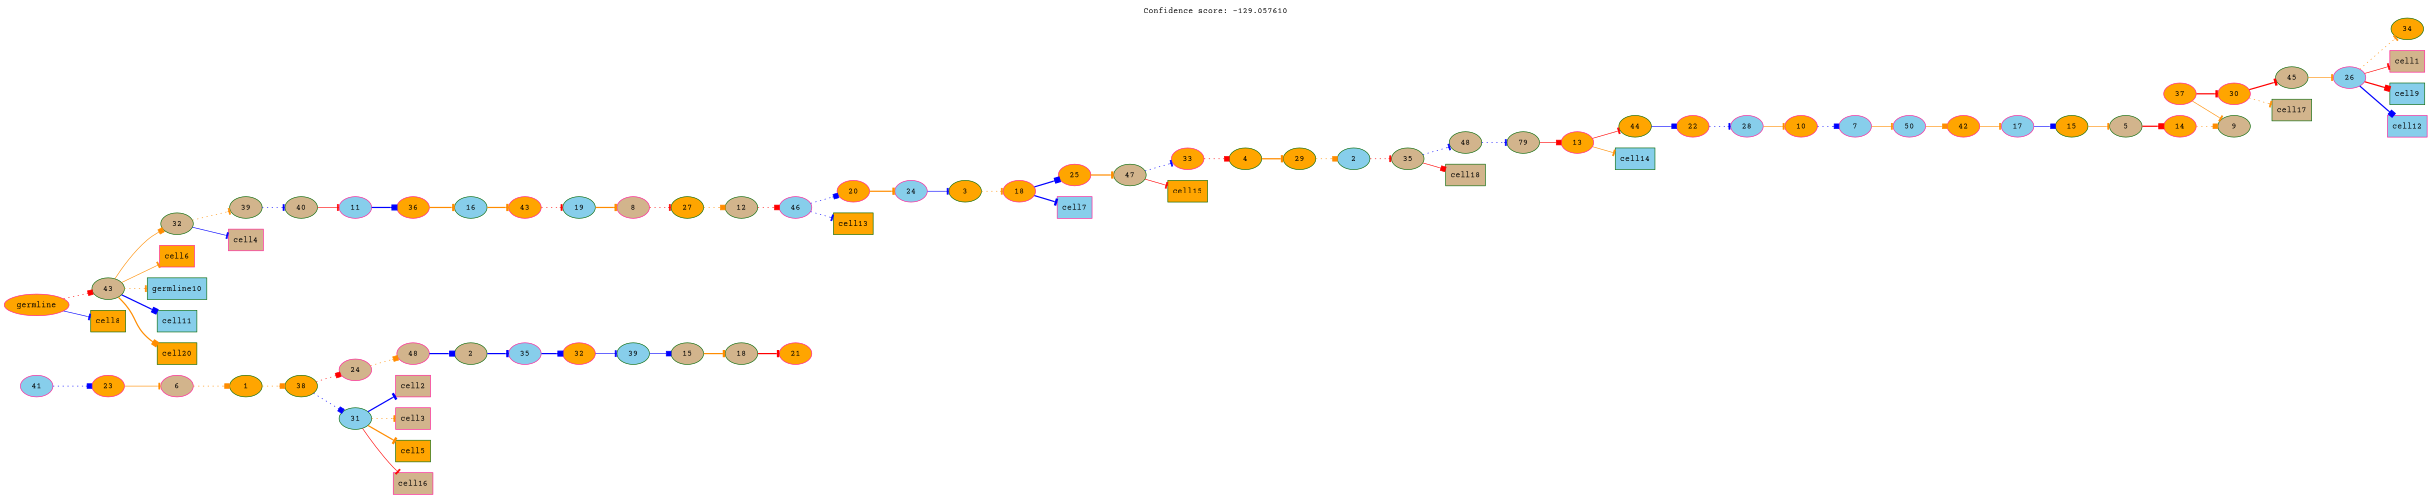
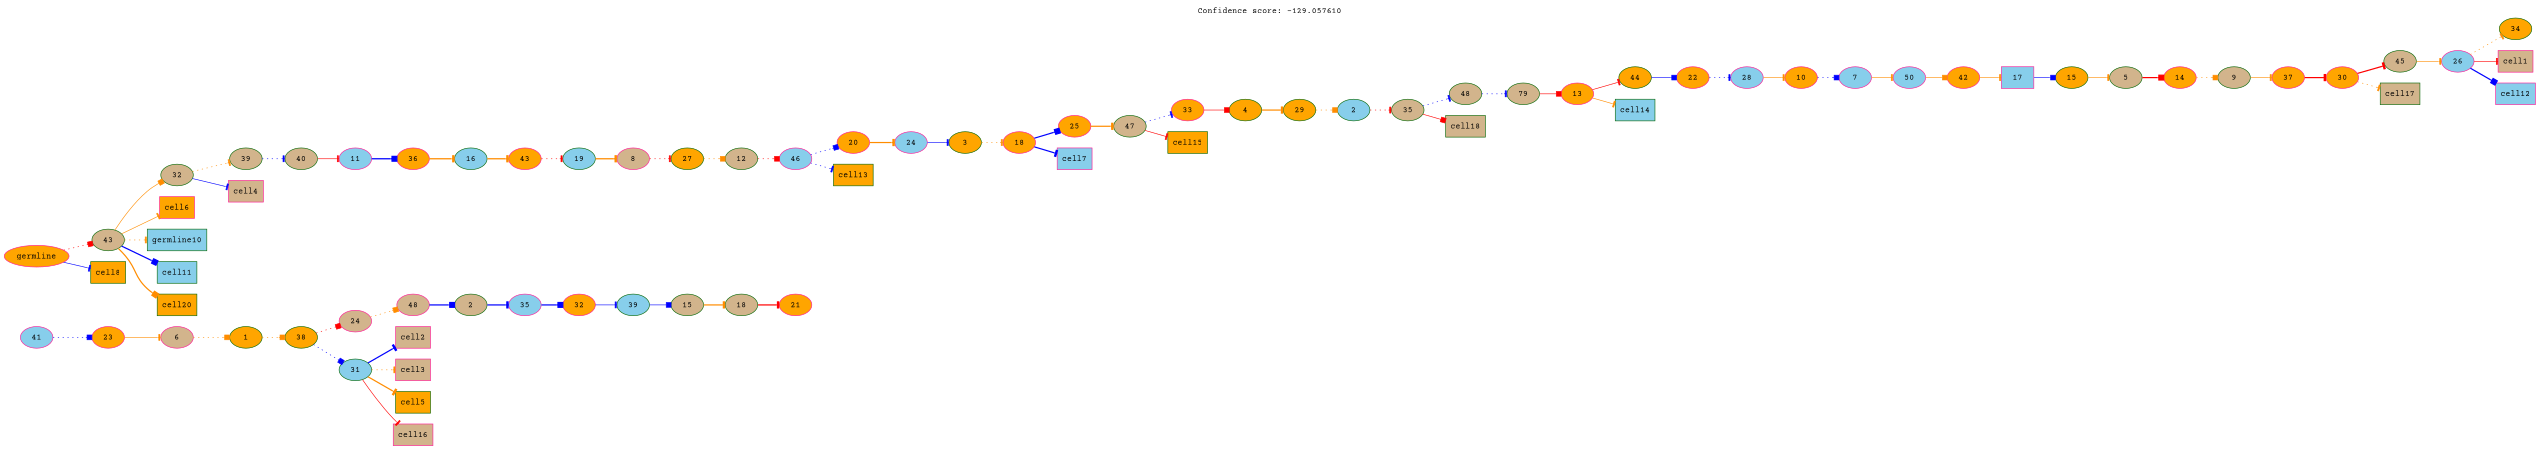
(2407, 94) -> none
(2206, 109) -> (2260, 78)
(2018, 126) -> (2018, 78)
(1214, 159) -> (1214, 110)
